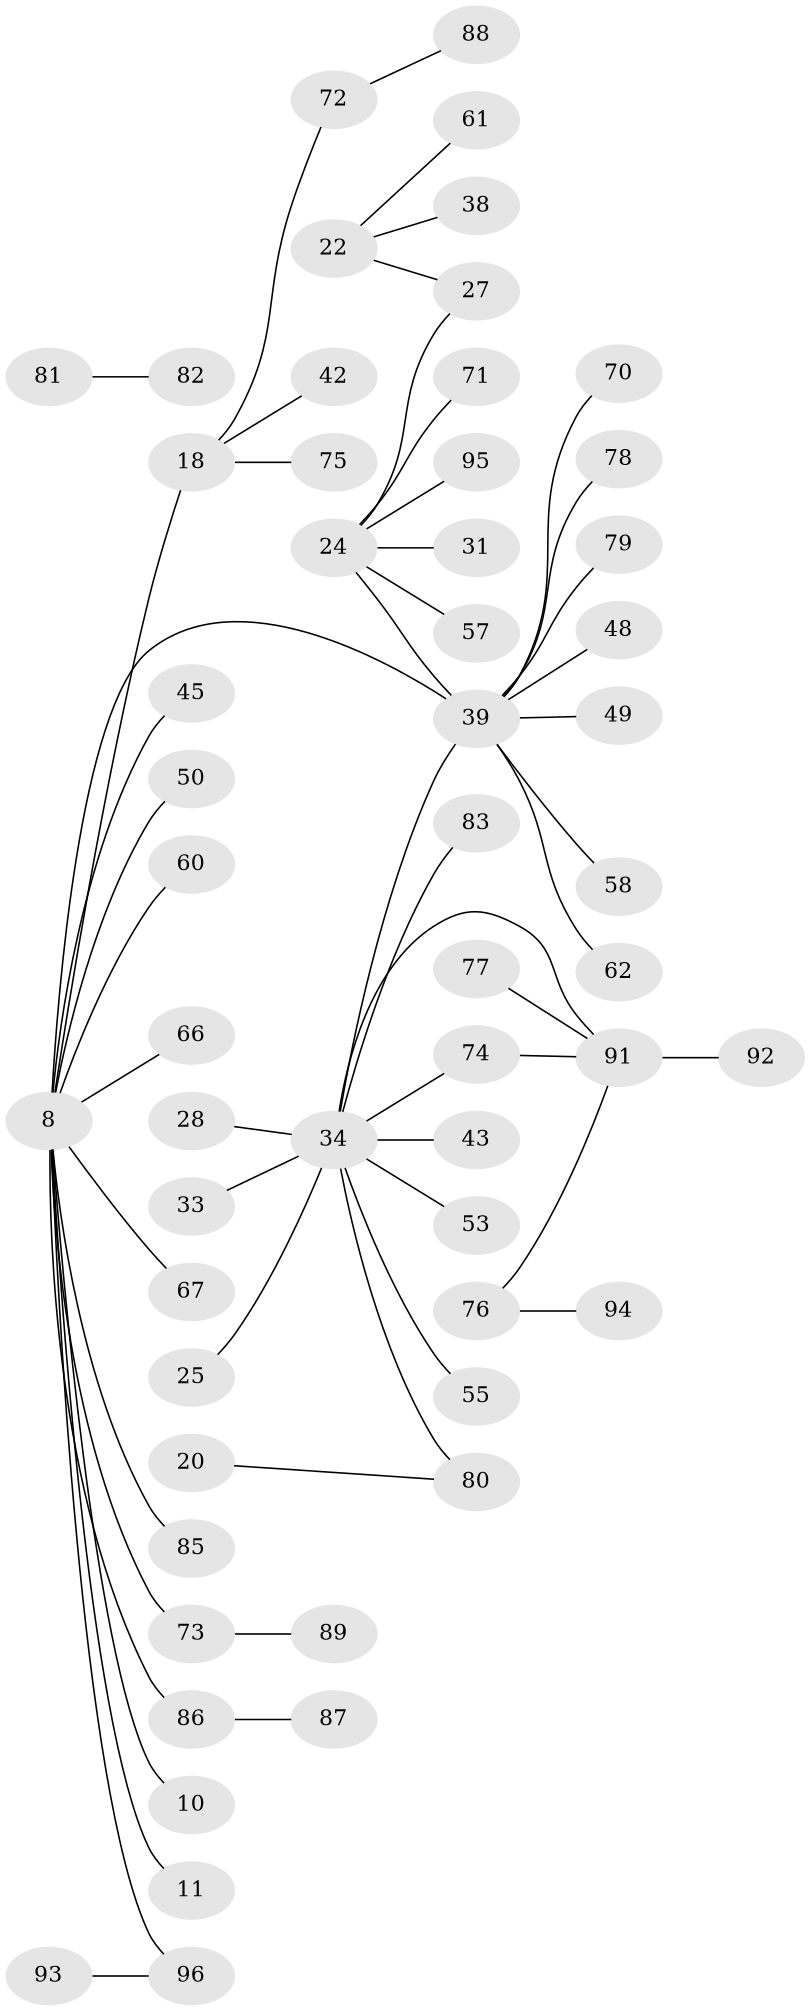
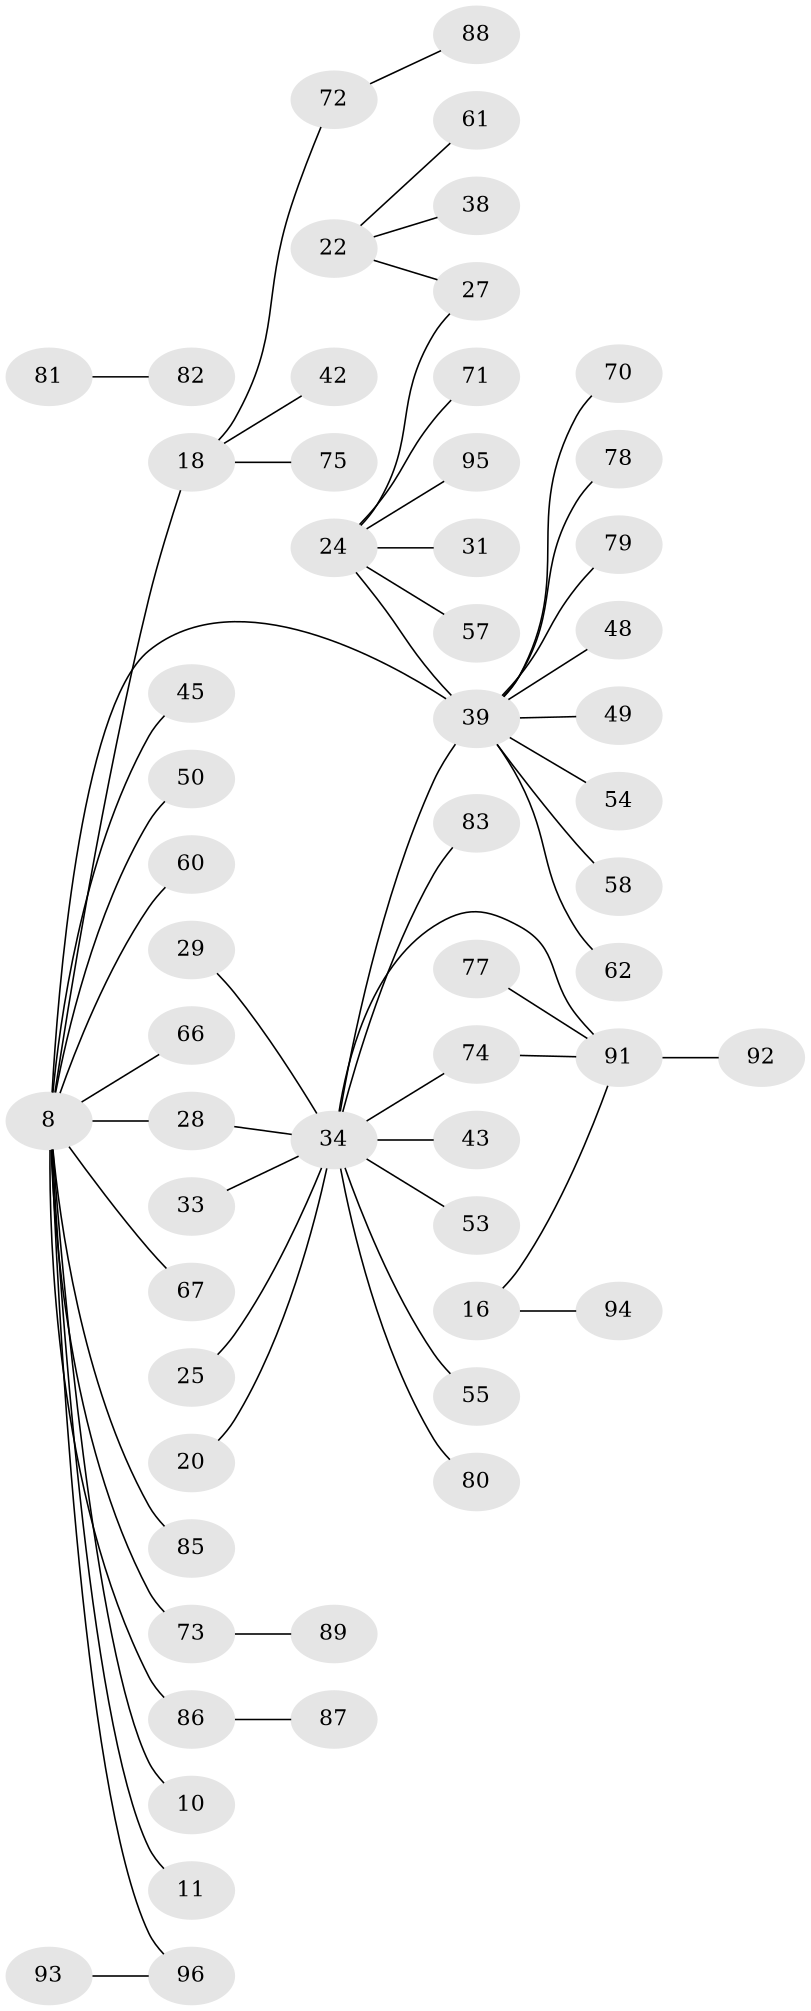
none -> (619, 801)
none -> (192, 950)
none -> (121, 1121)
(477, 1311) -> (477, 1311)
(334, 1472) -> (286, 1310)
